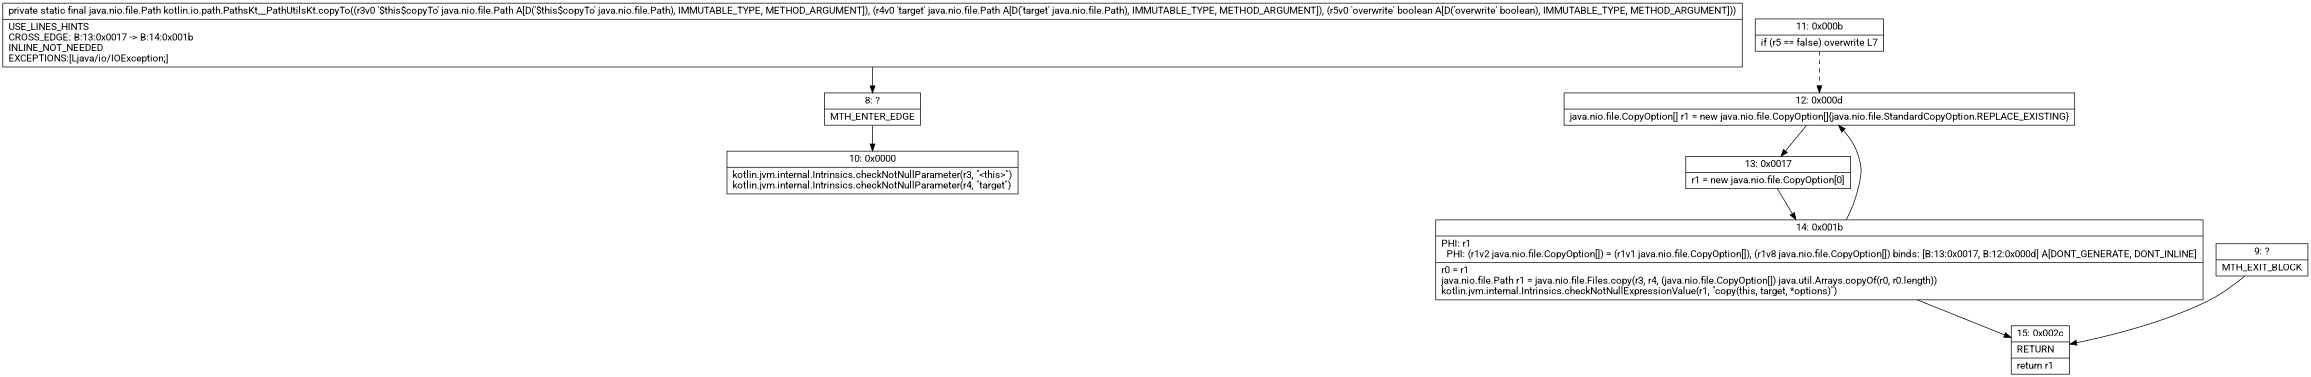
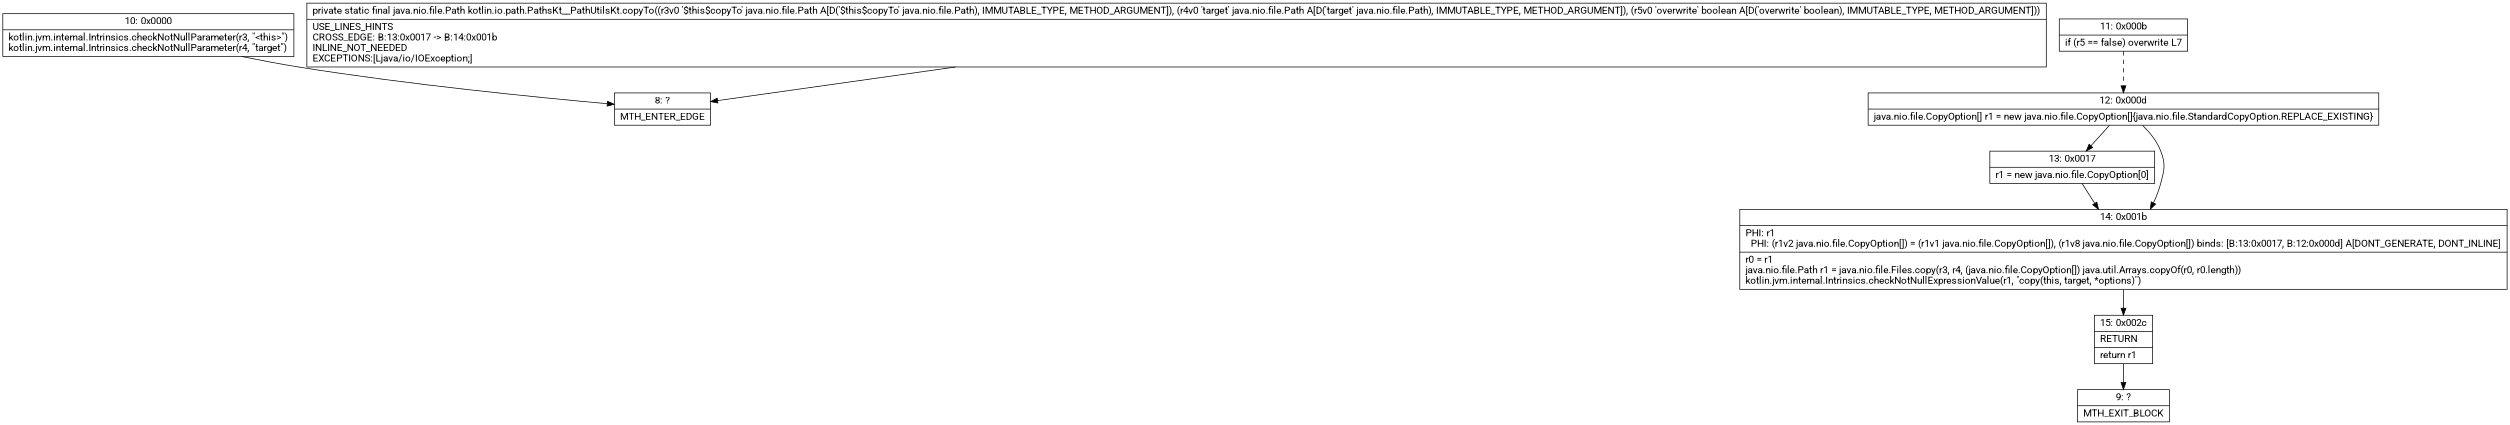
(873, 135) -> (424, 84)
(1861, 174) -> (2164, 162)
(2165, 319) -> (2123, 373)
